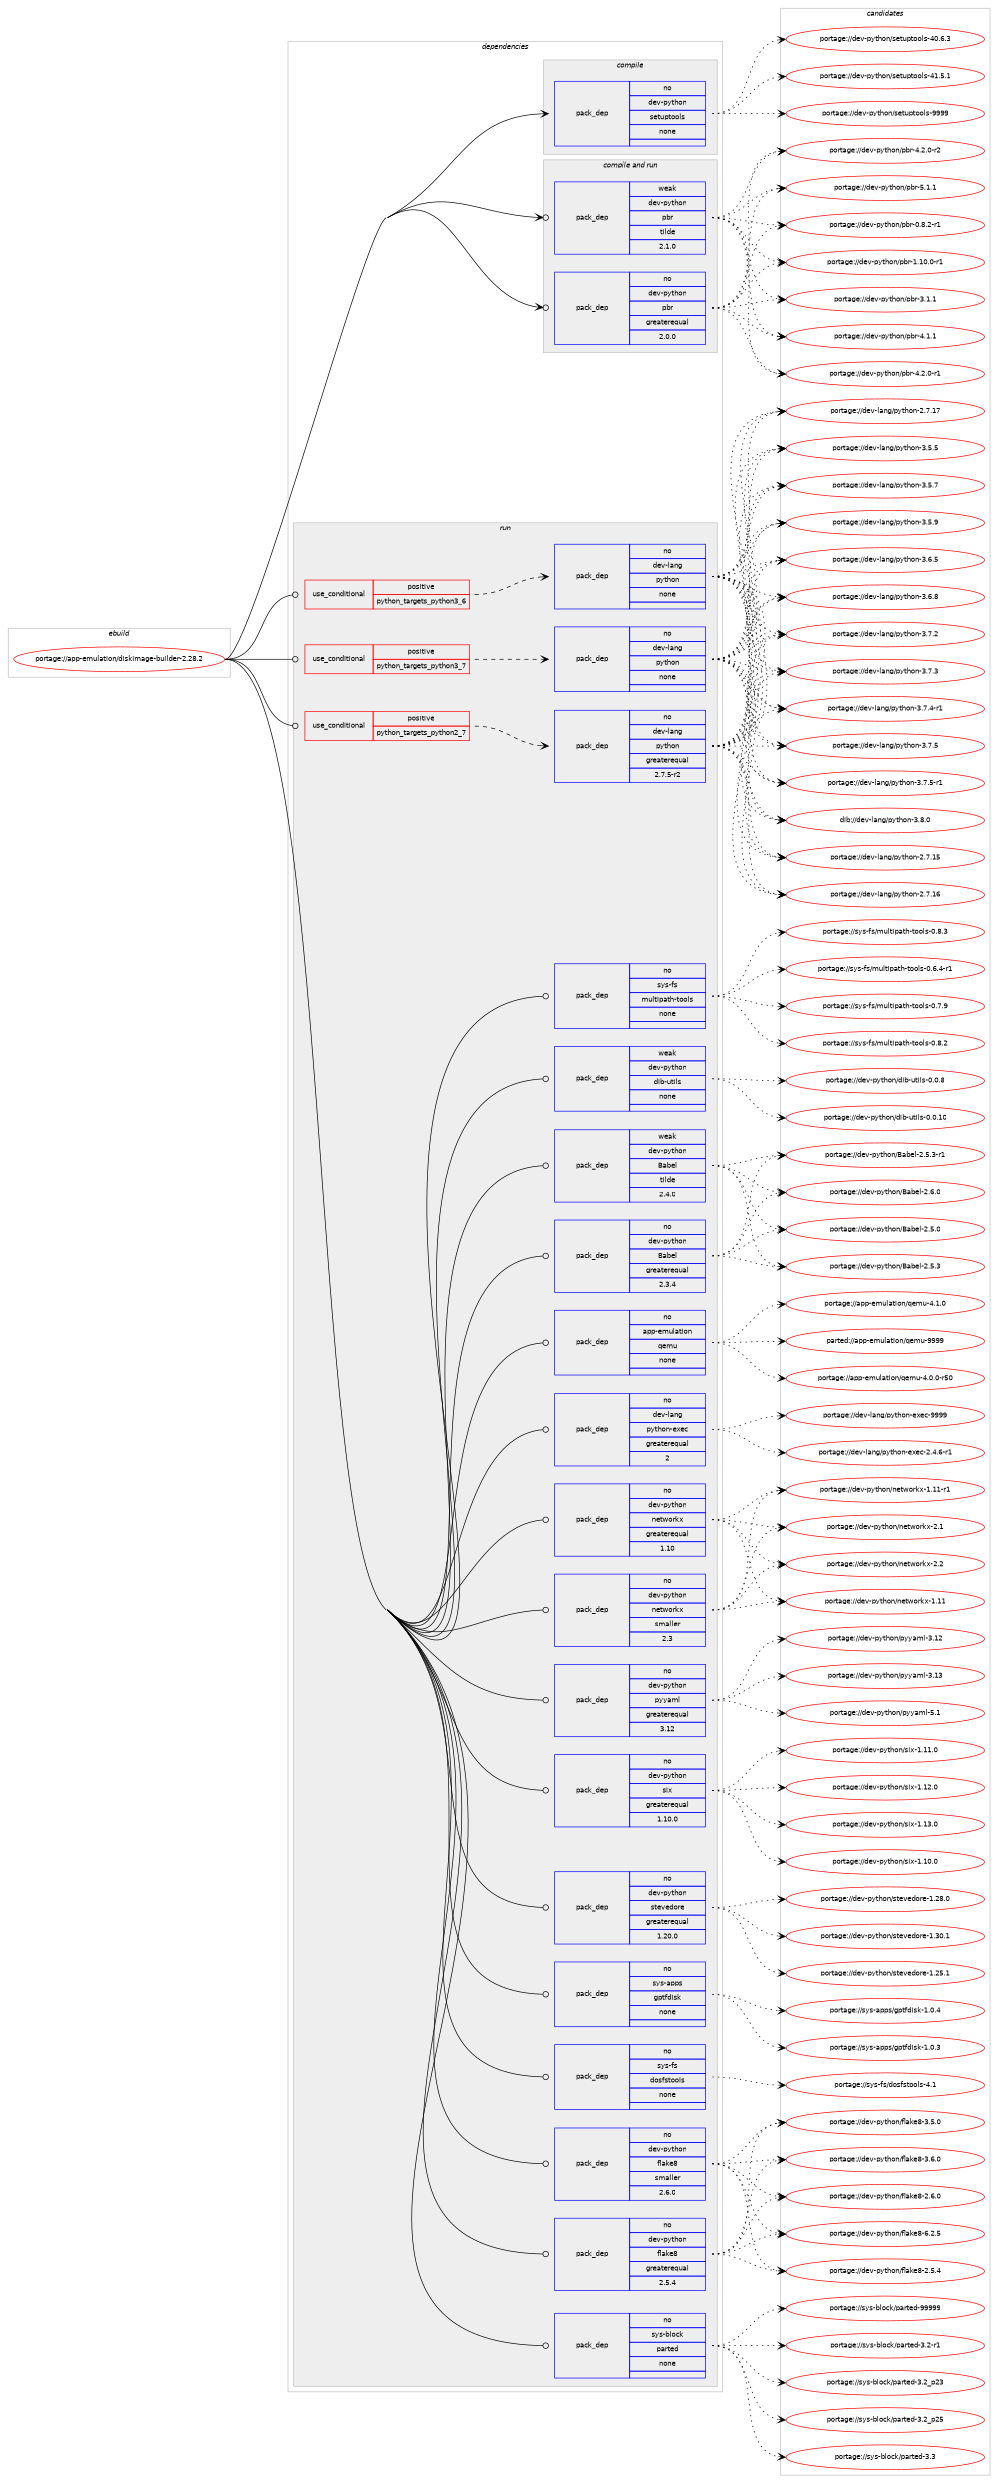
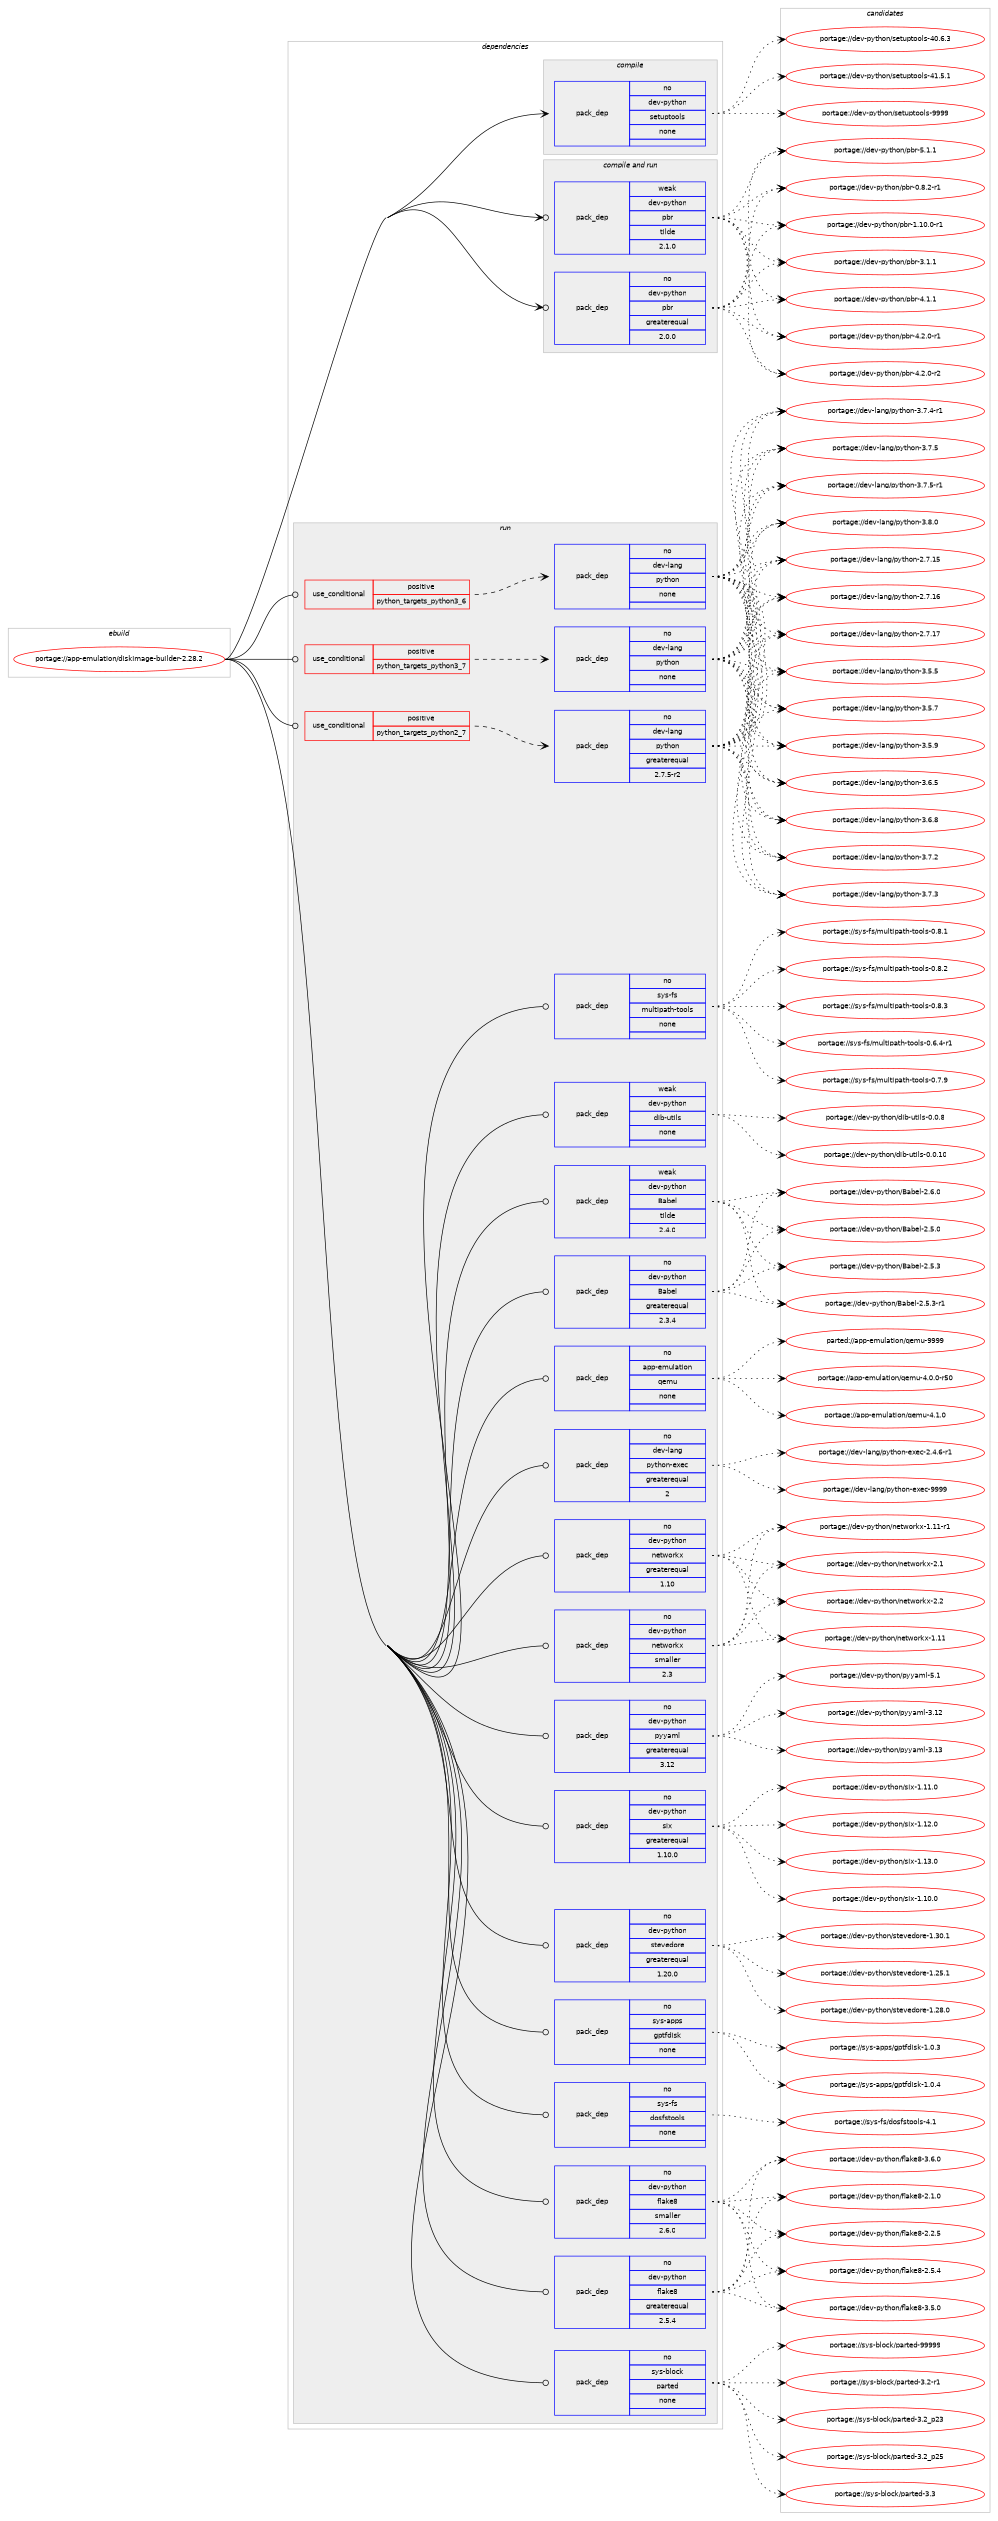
(885, 820) -> (885, 523)
none -> (885, 932)
(885, 2197) -> (885, 2197)
(885, 2234) -> (885, 2234)
